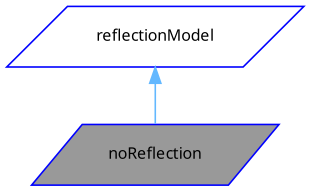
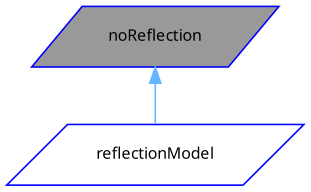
(155, 104) -> (155, 104)
